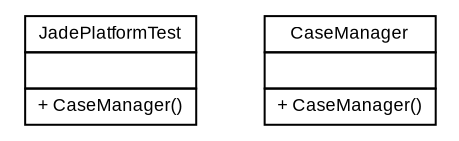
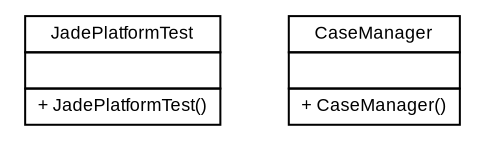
(111, 106) -> (123, 106)
